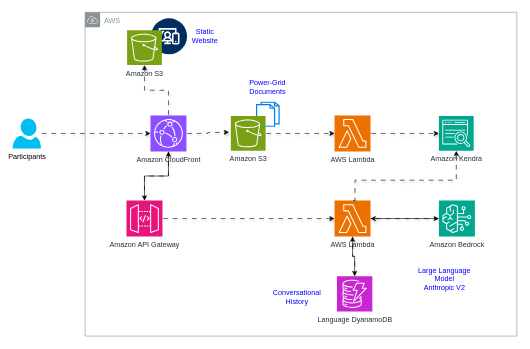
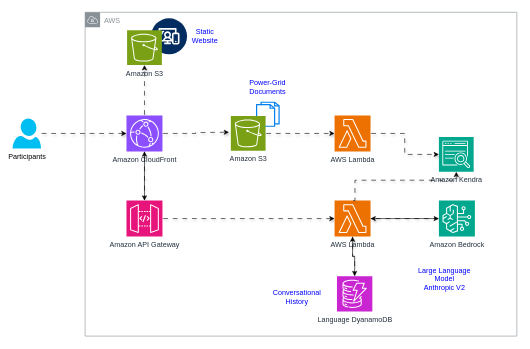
(168, 134) -> (144, 134)
(456, 134) -> (456, 155)
